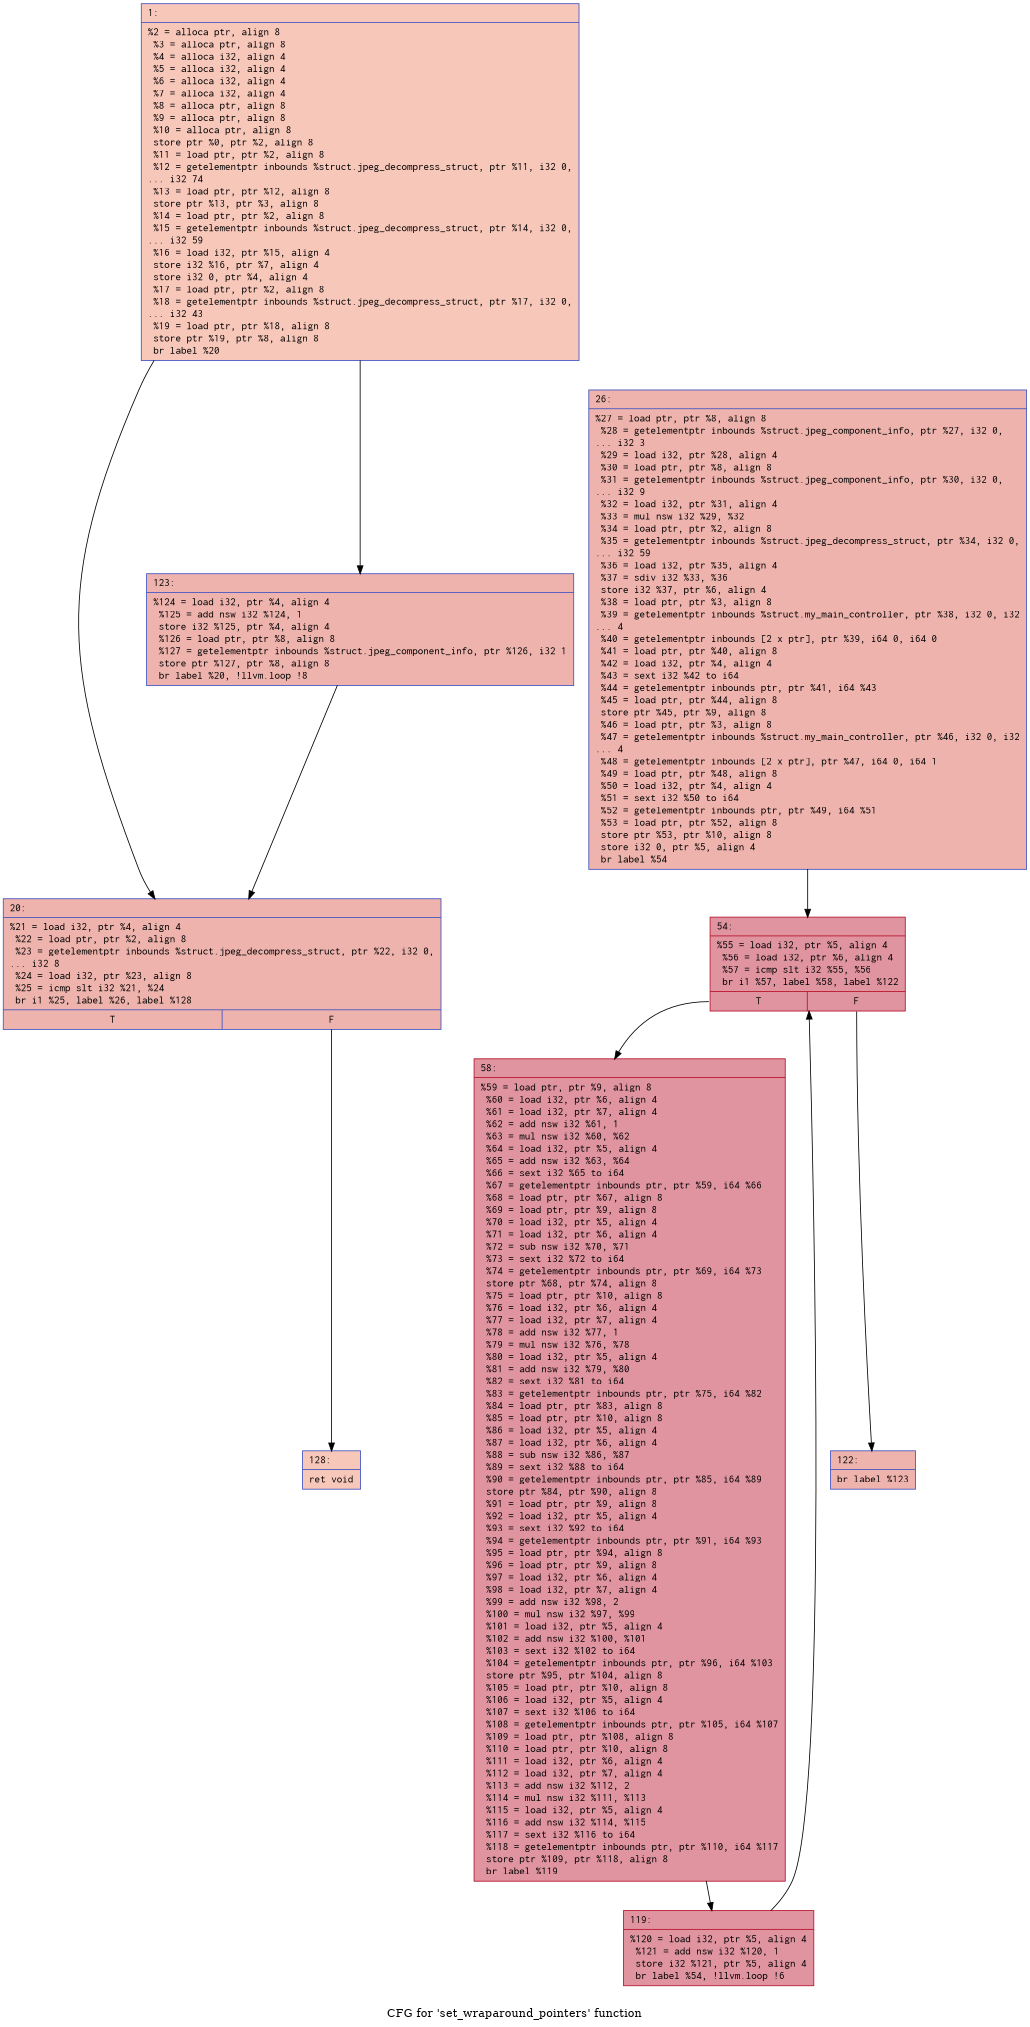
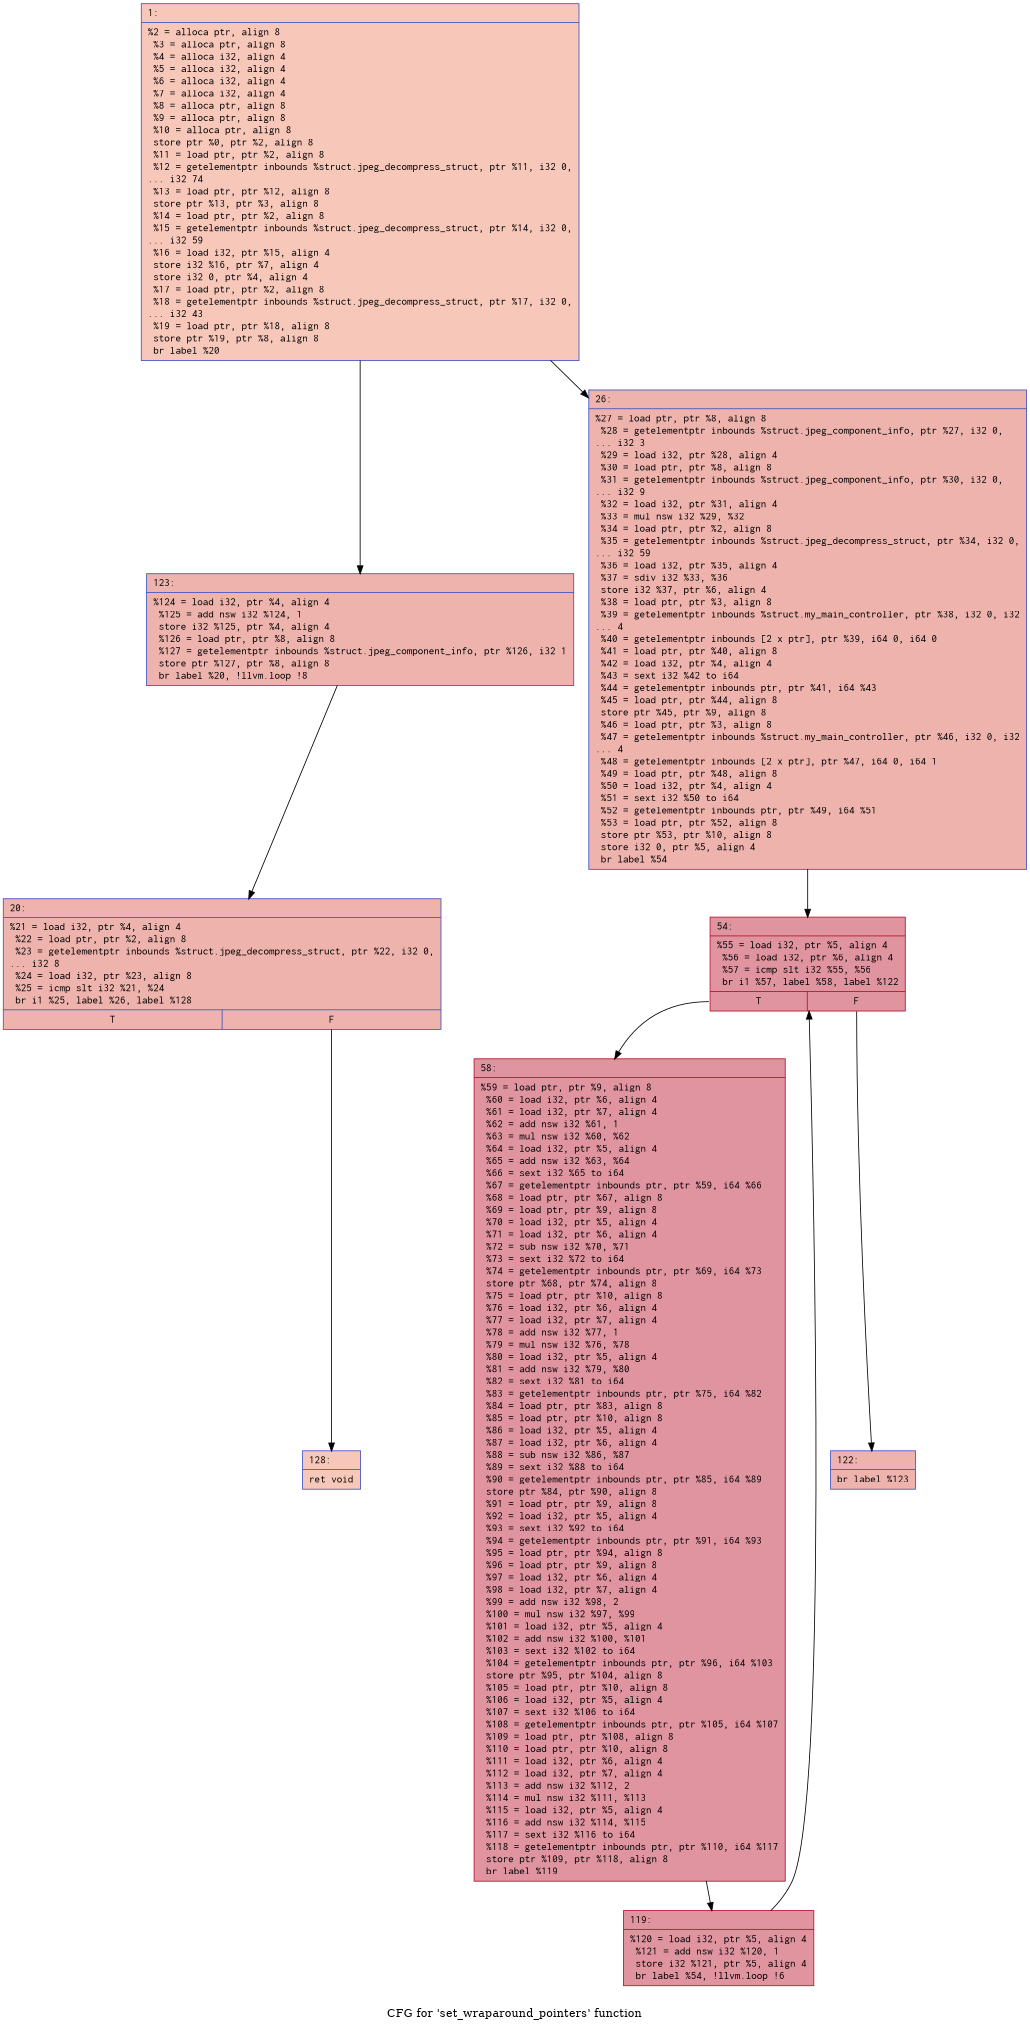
(79, 625) -> (567, 376)
